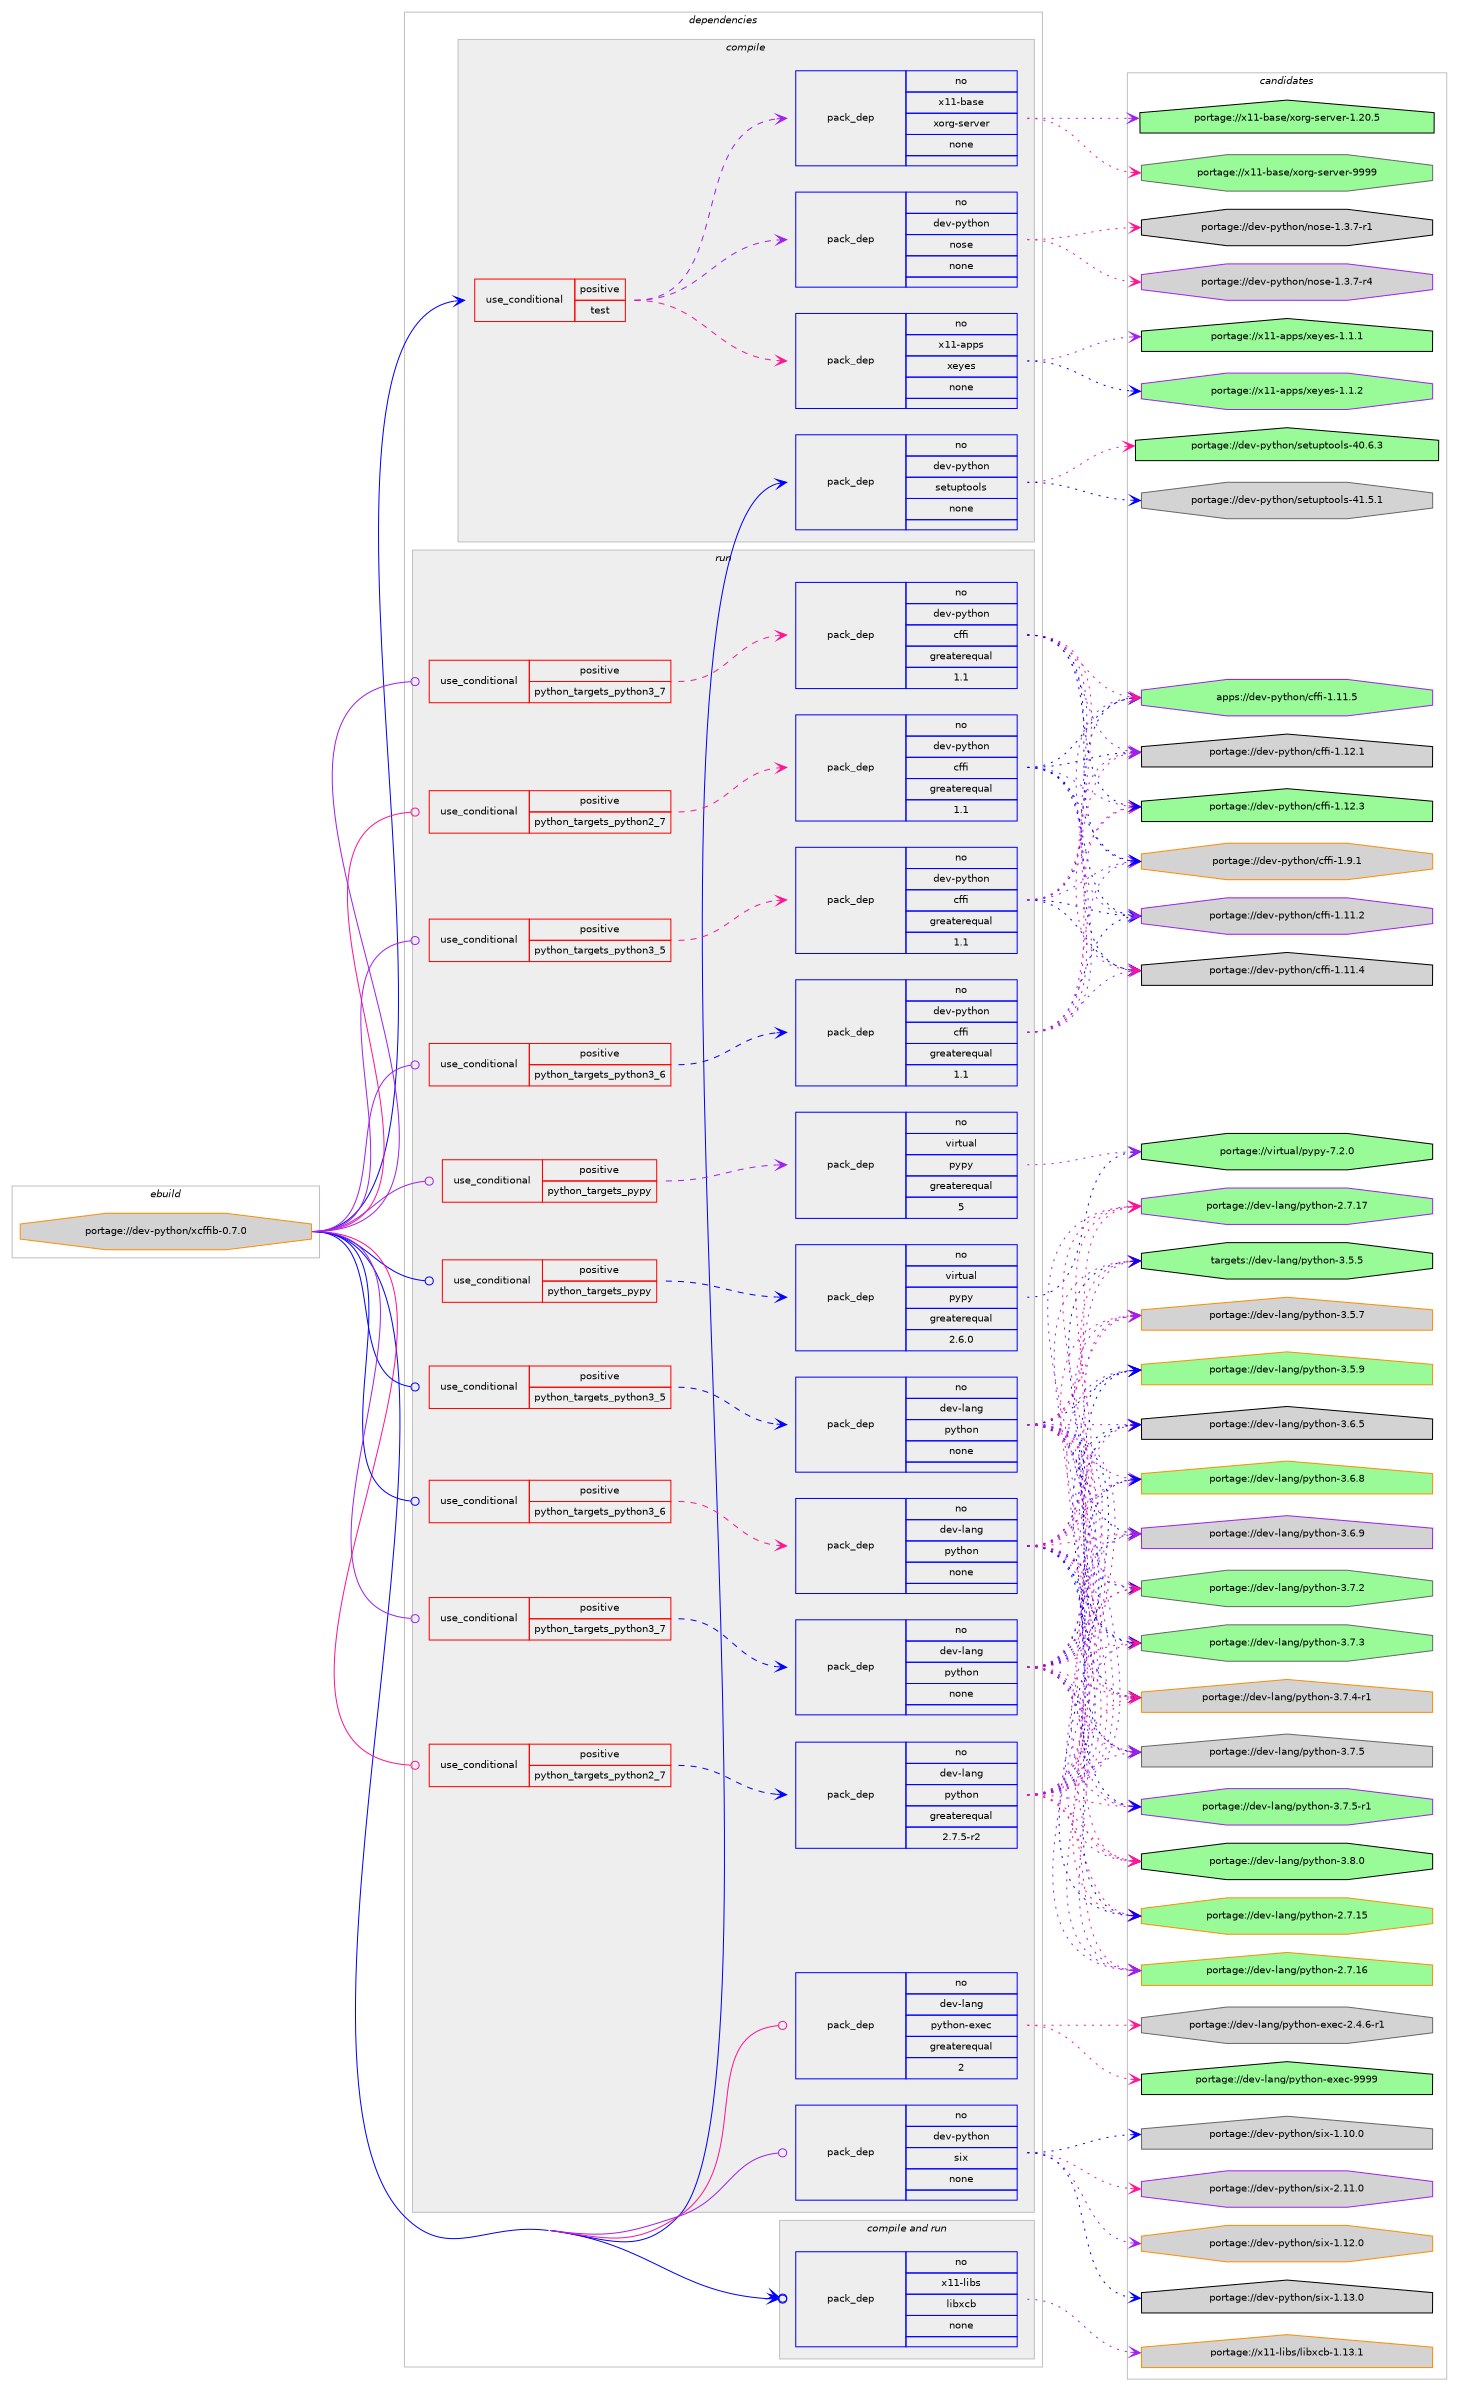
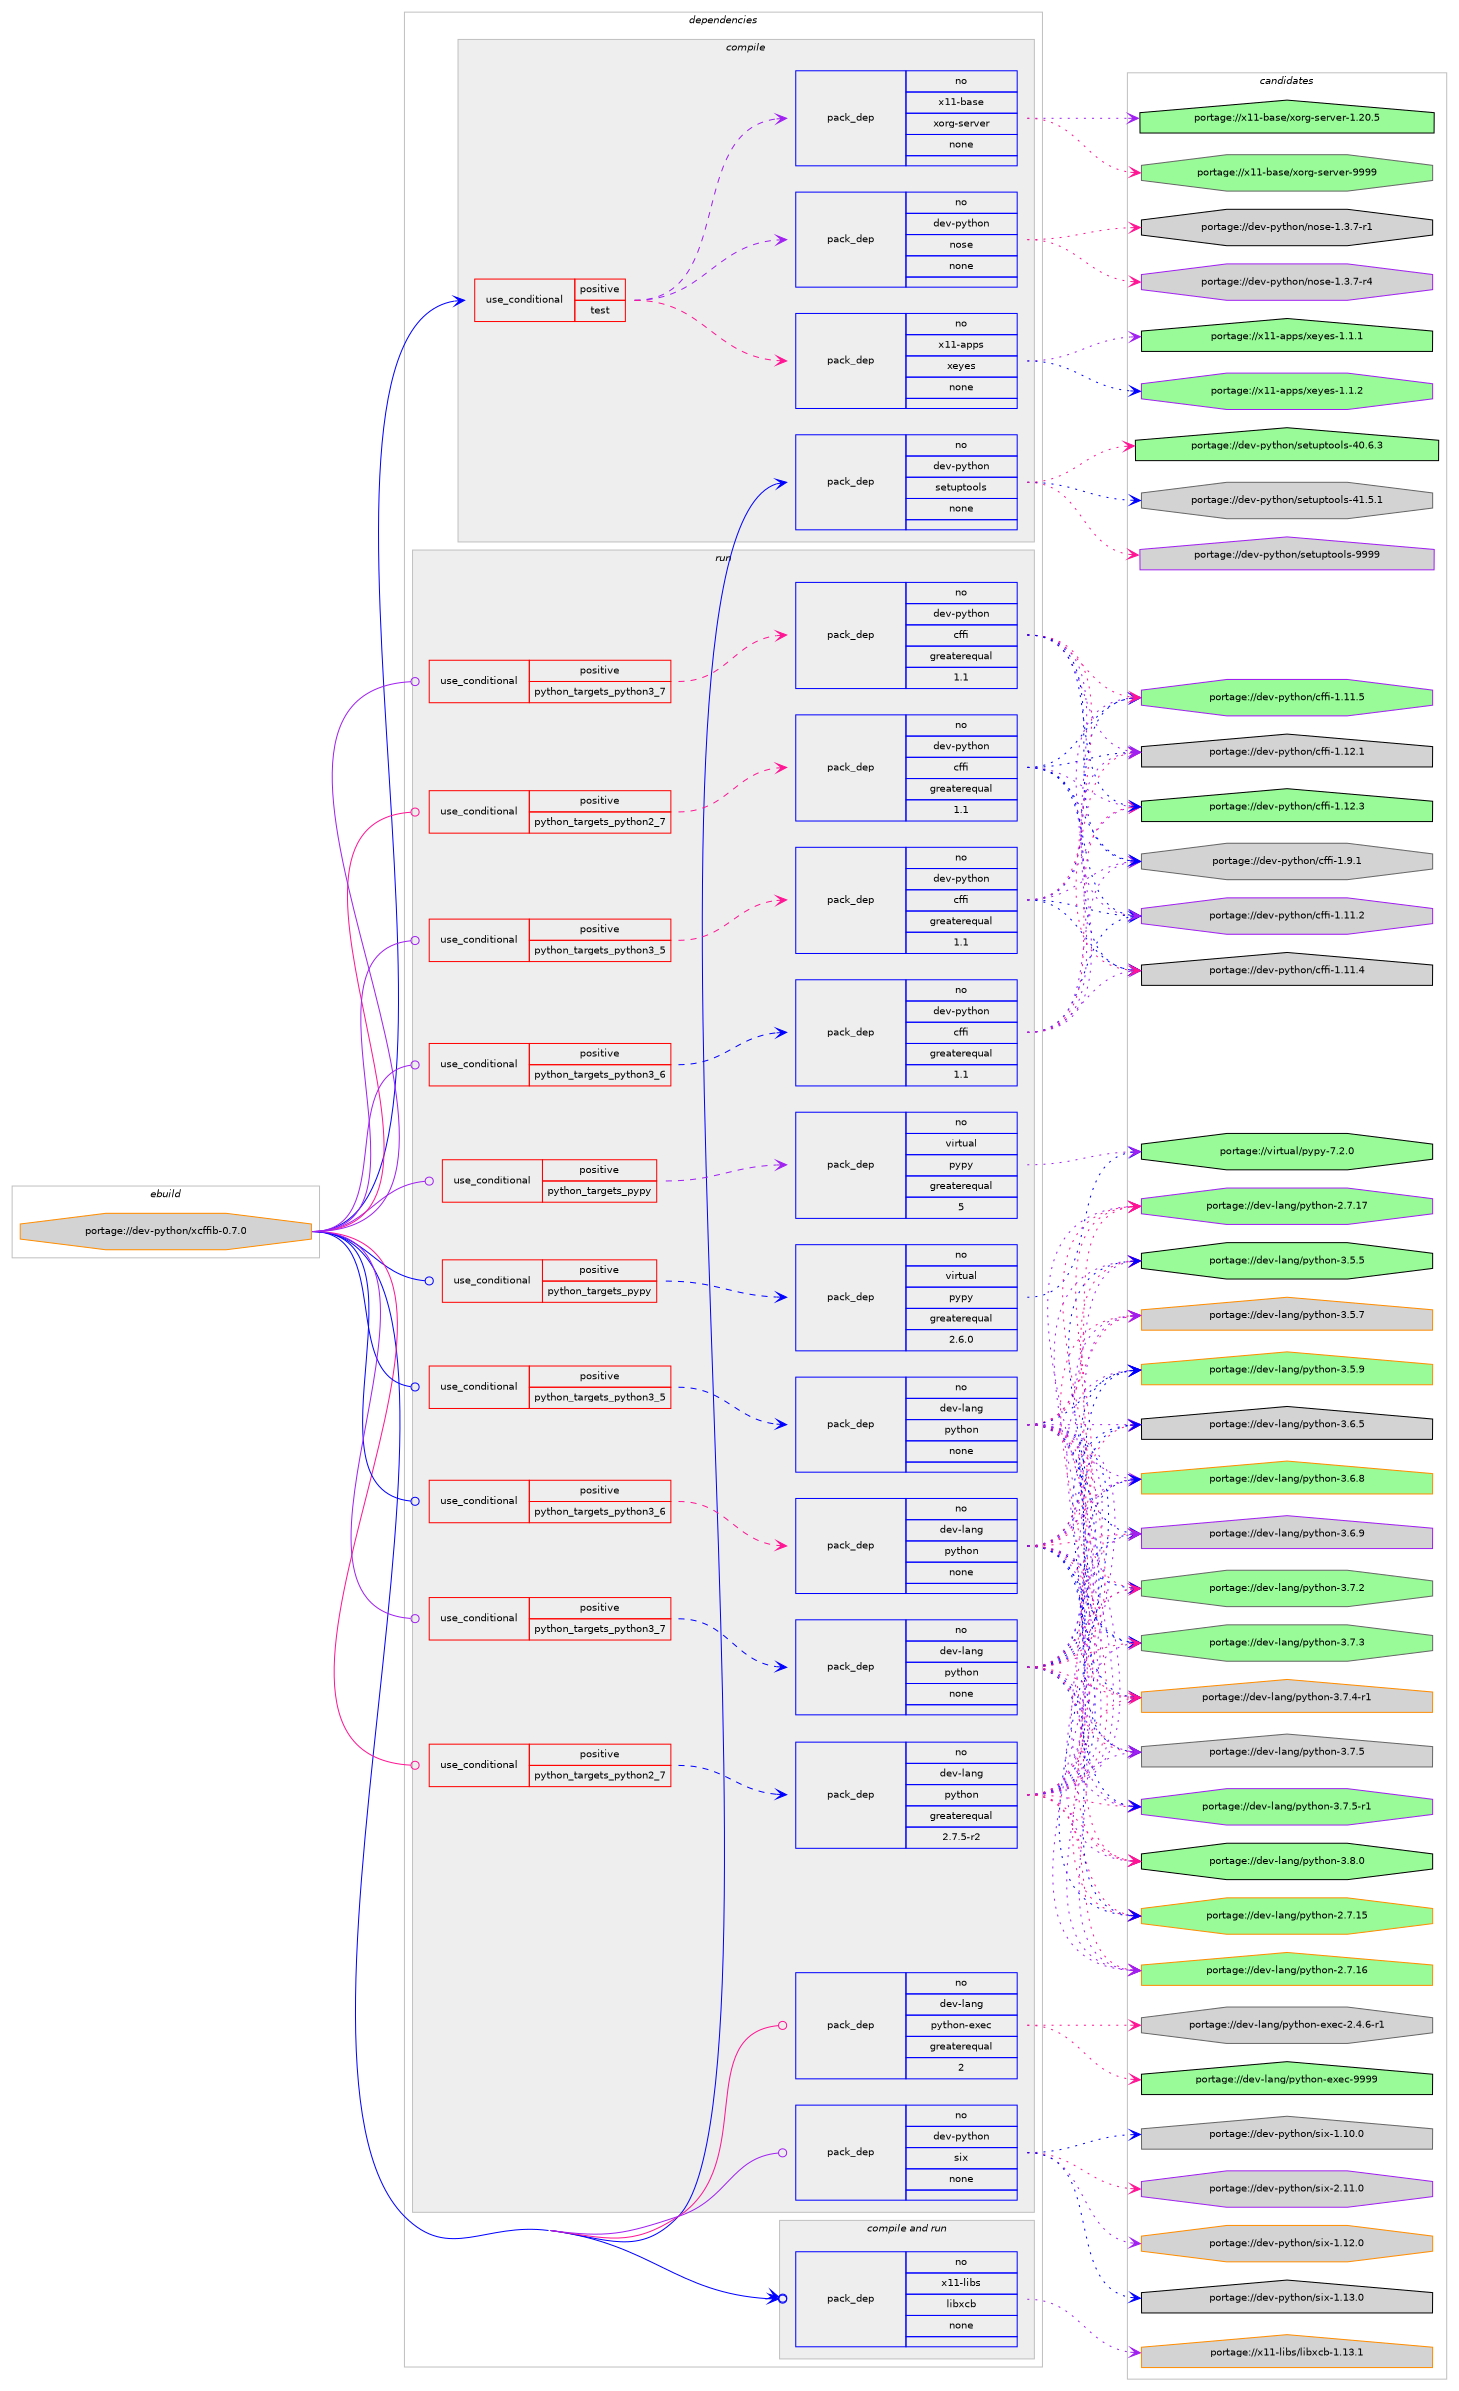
none -> (1287, 555)
(1287, 698) -> (1287, 698)
(1287, 861) -> (1287, 861)
(1287, 1261) -> (1287, 1261)
